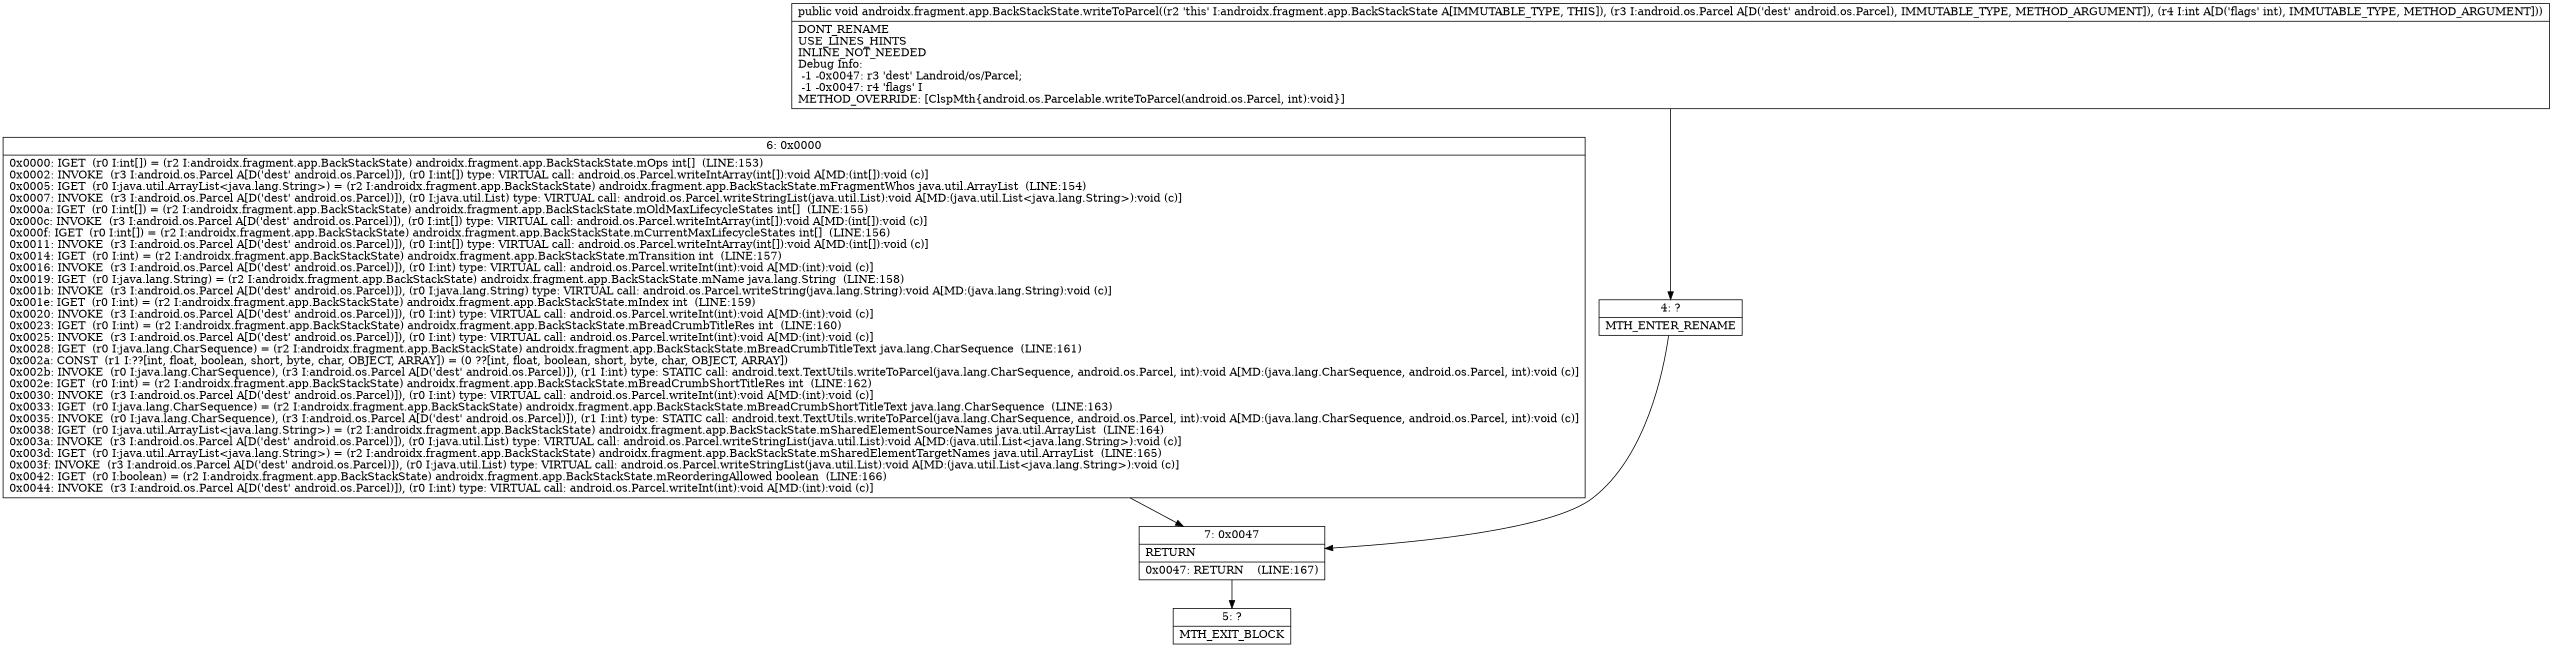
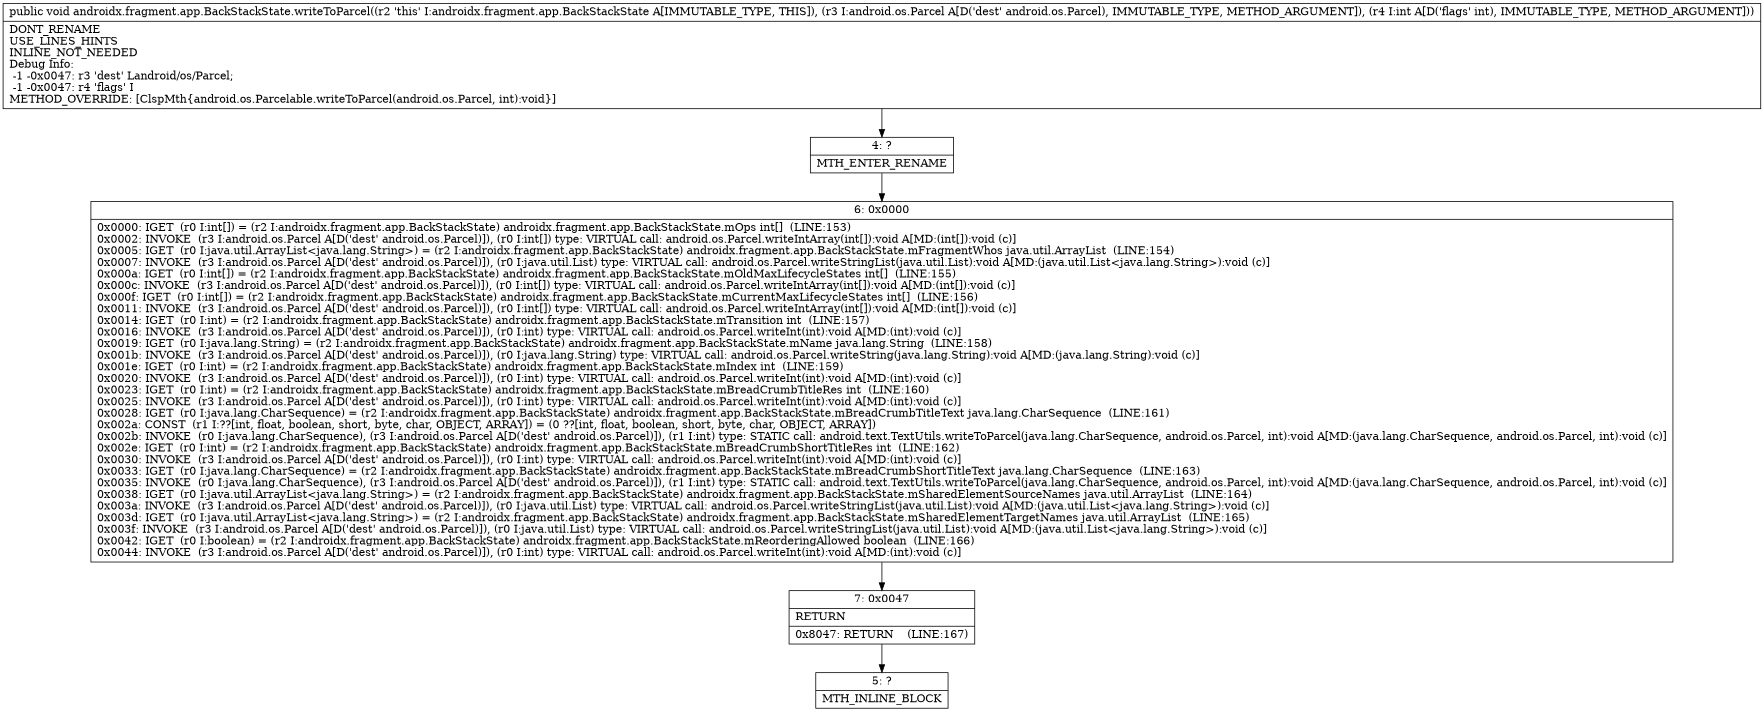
(1555, 516) -> (882, 183)
(1232, 571) -> (882, 635)
(1232, 635) -> (882, 699)
